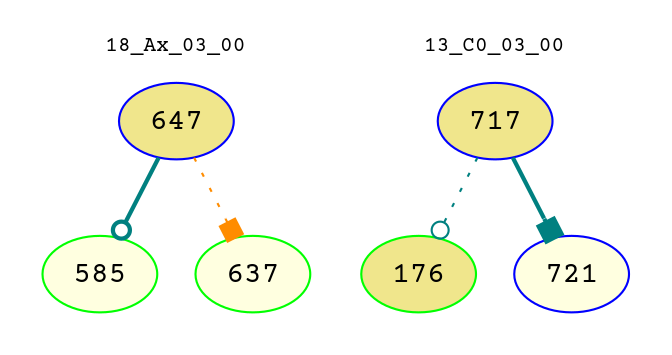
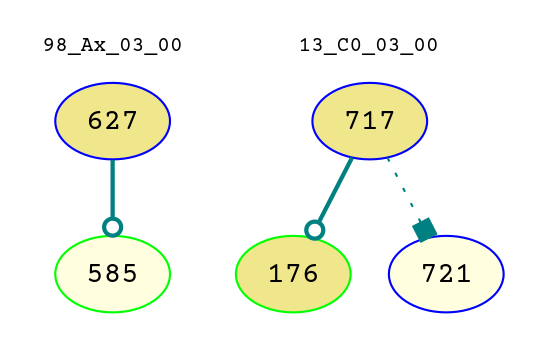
(176, 46) -> (114, 46)
(176, 121) -> (113, 121)
(528, 188) -> (403, 188)
(461, 190) -> (335, 190)
(253, 274) -> none
